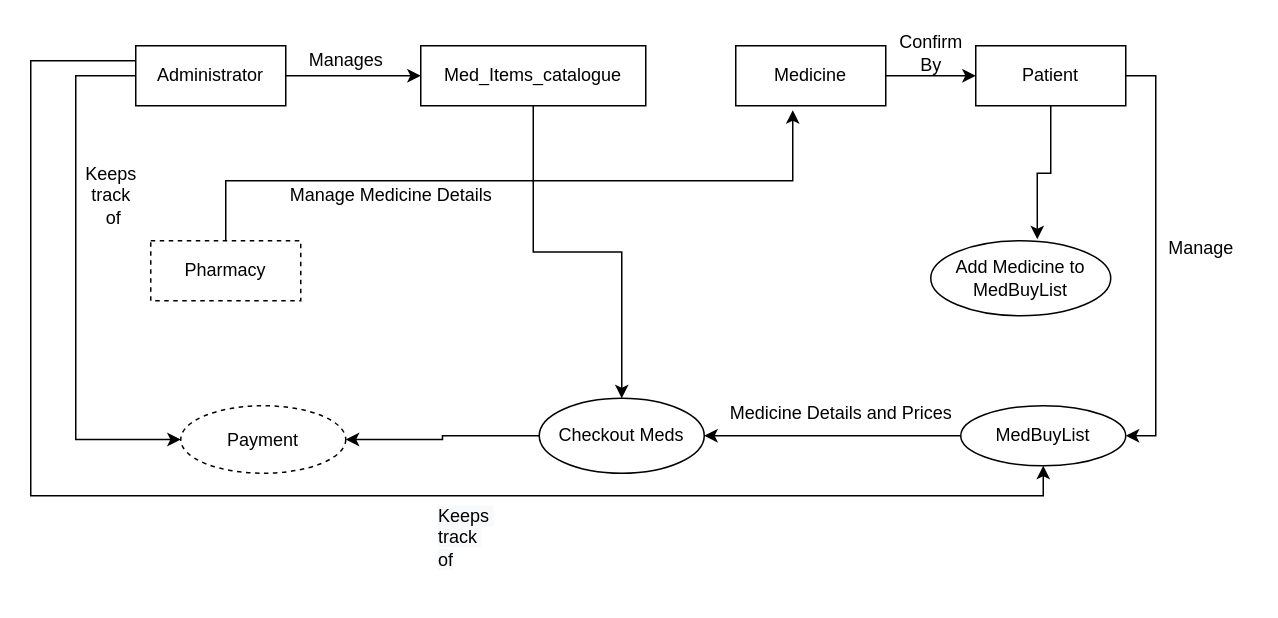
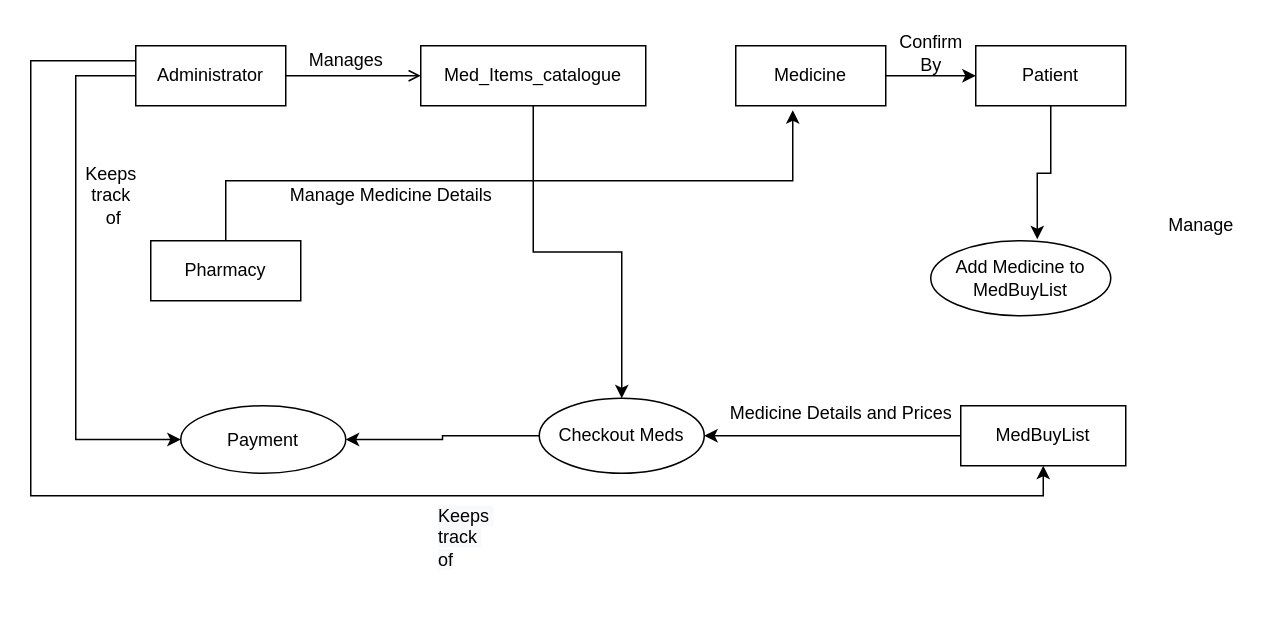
(409, 76) -> (411, 76)
(1201, 248) -> (1201, 226)
(1156, 251) -> none
(226, 271) -> (226, 271)
(1043, 436) -> (1043, 436)
(263, 440) -> (263, 440)
